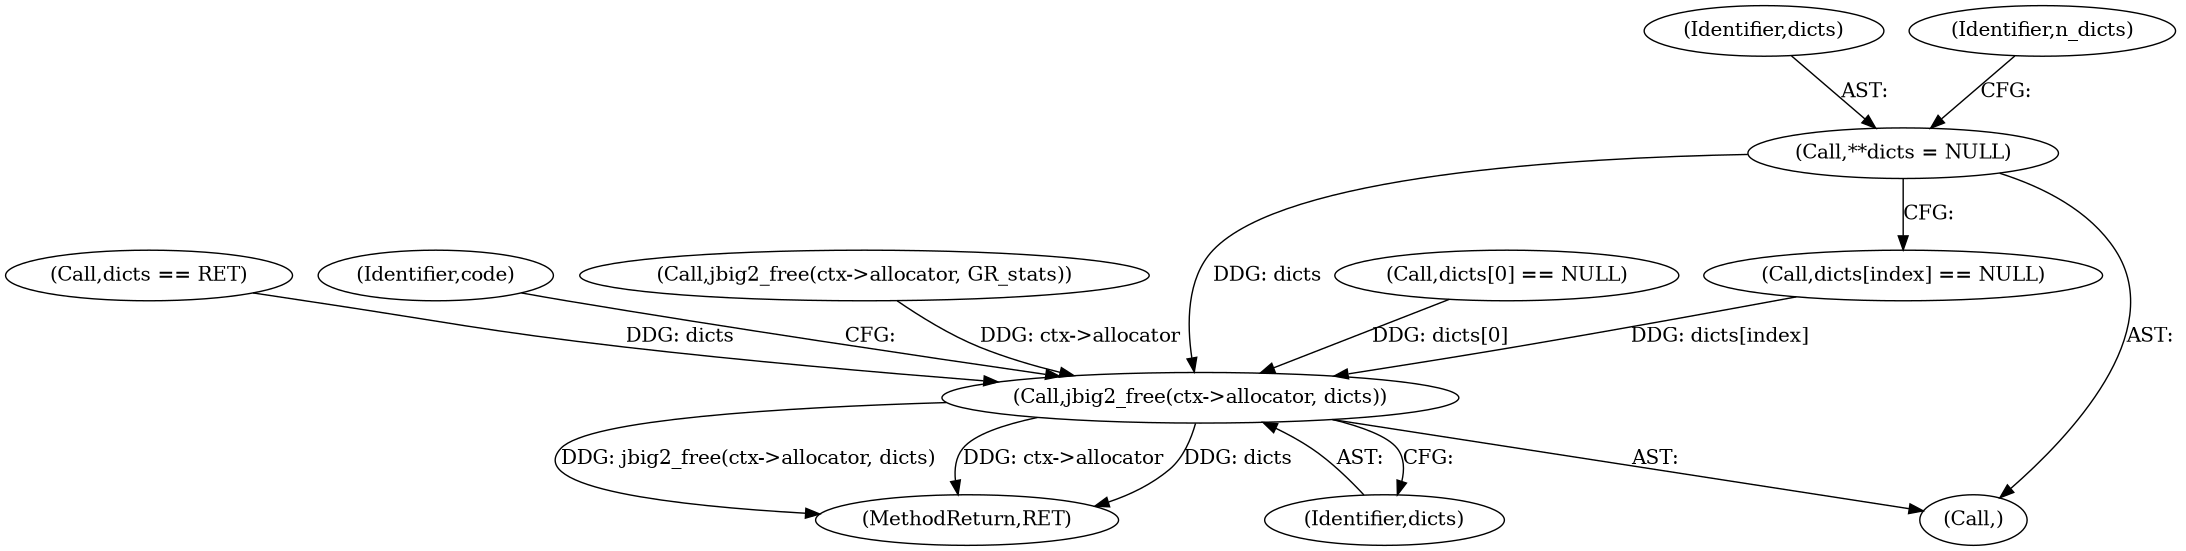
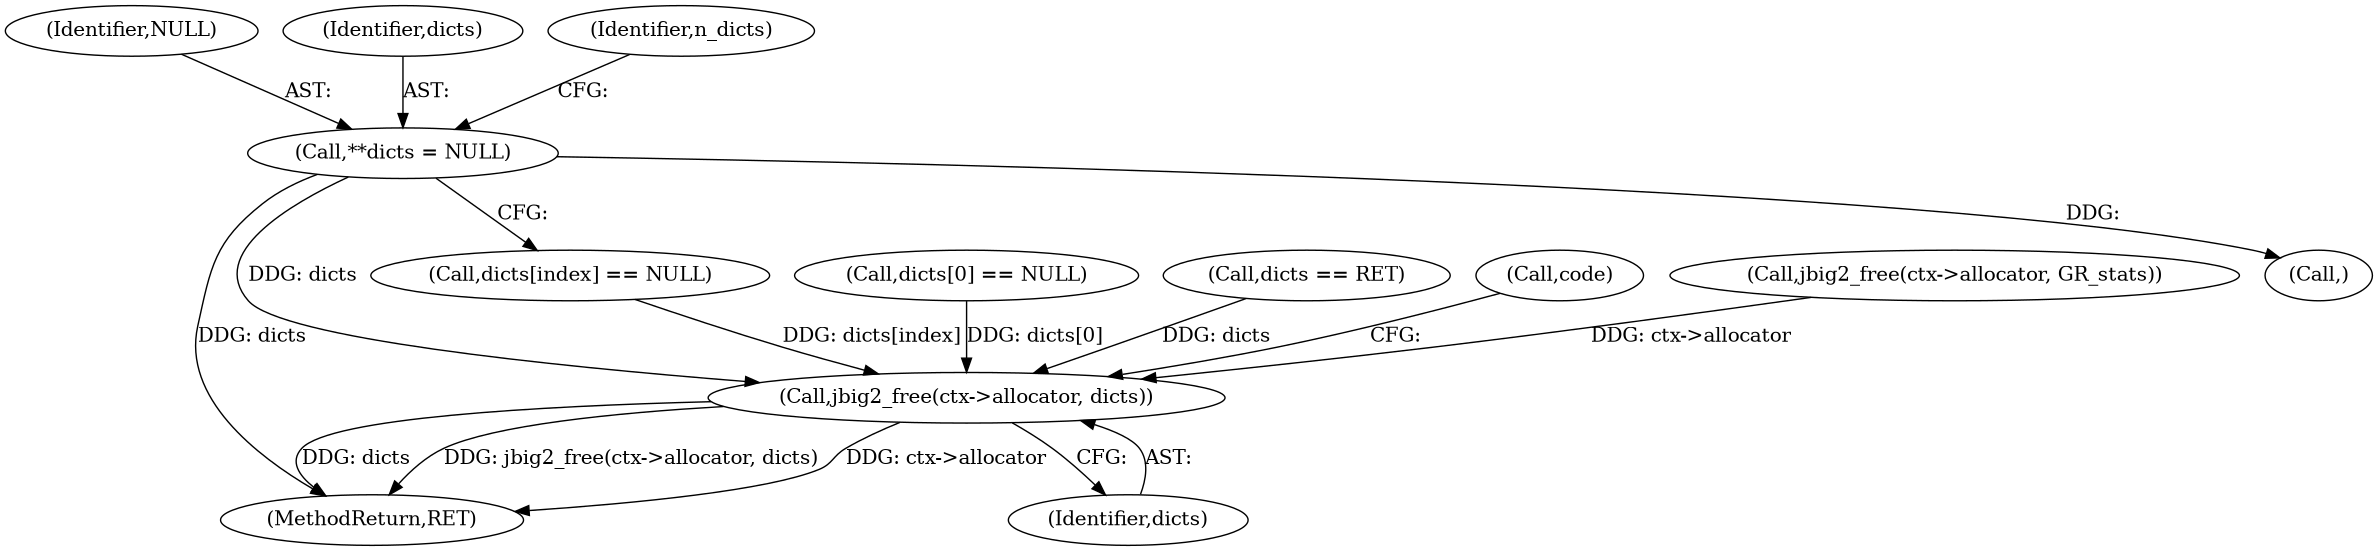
none -> (132, 31)
(436, 275) -> (1560, 275)
none -> (197, 330)
(2153, 337) -> (2096, 214)
(1621, 464) -> none
